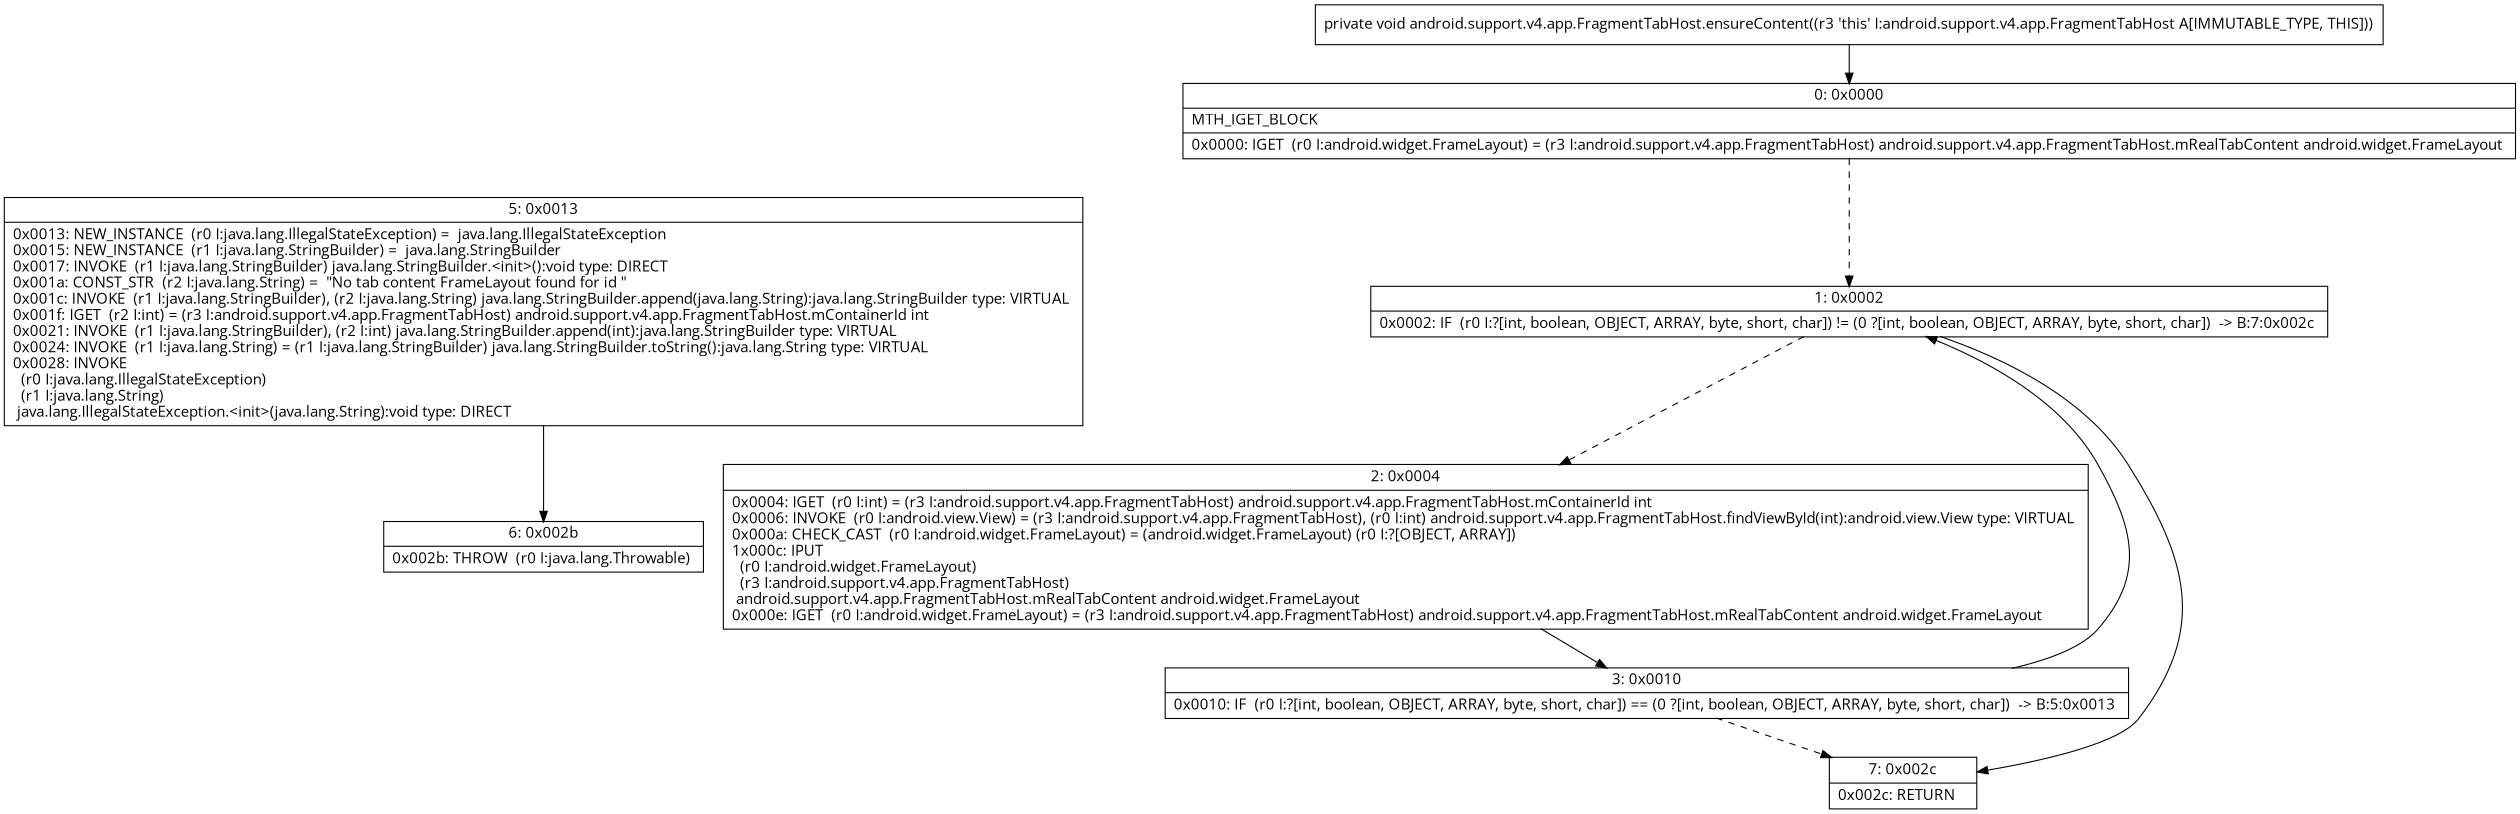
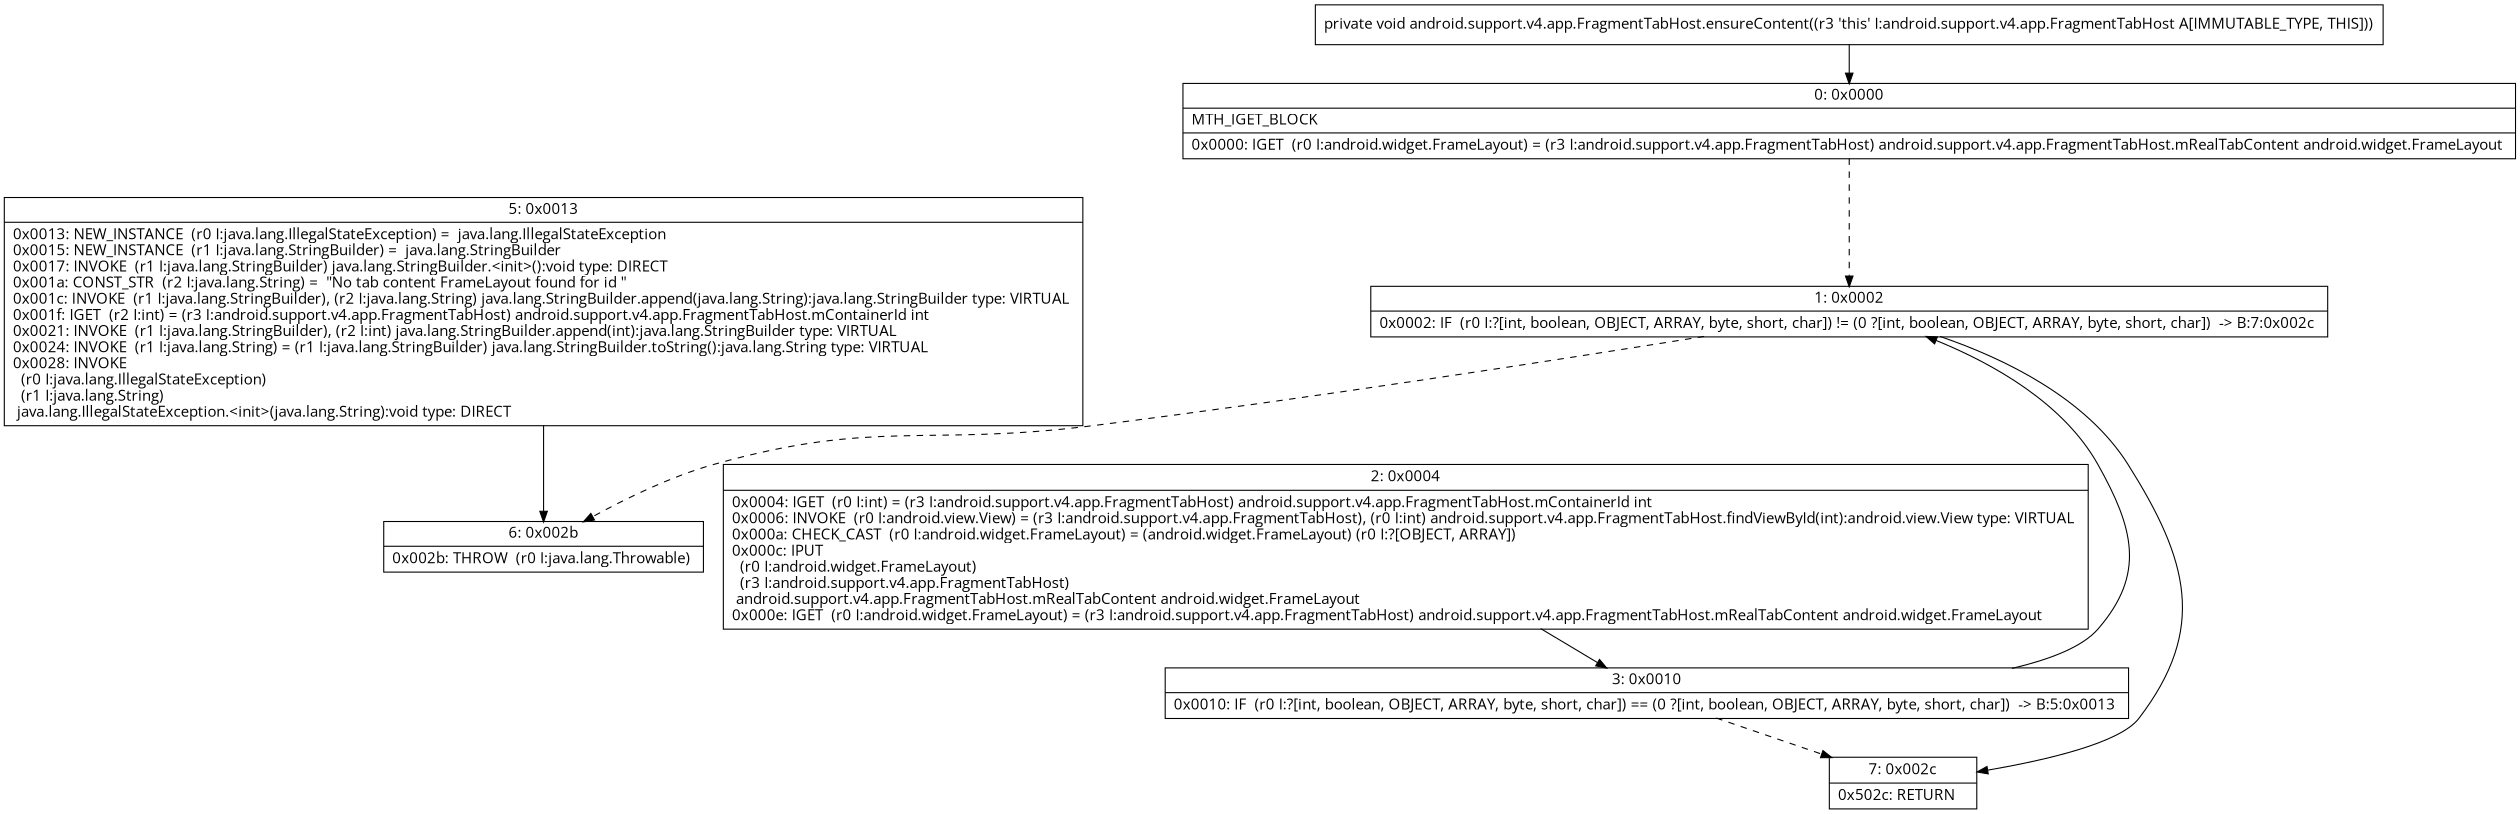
(1686, 398) -> (1144, 419)
(782, 551) -> (782, 551)
(1903, 795) -> (1903, 795)
